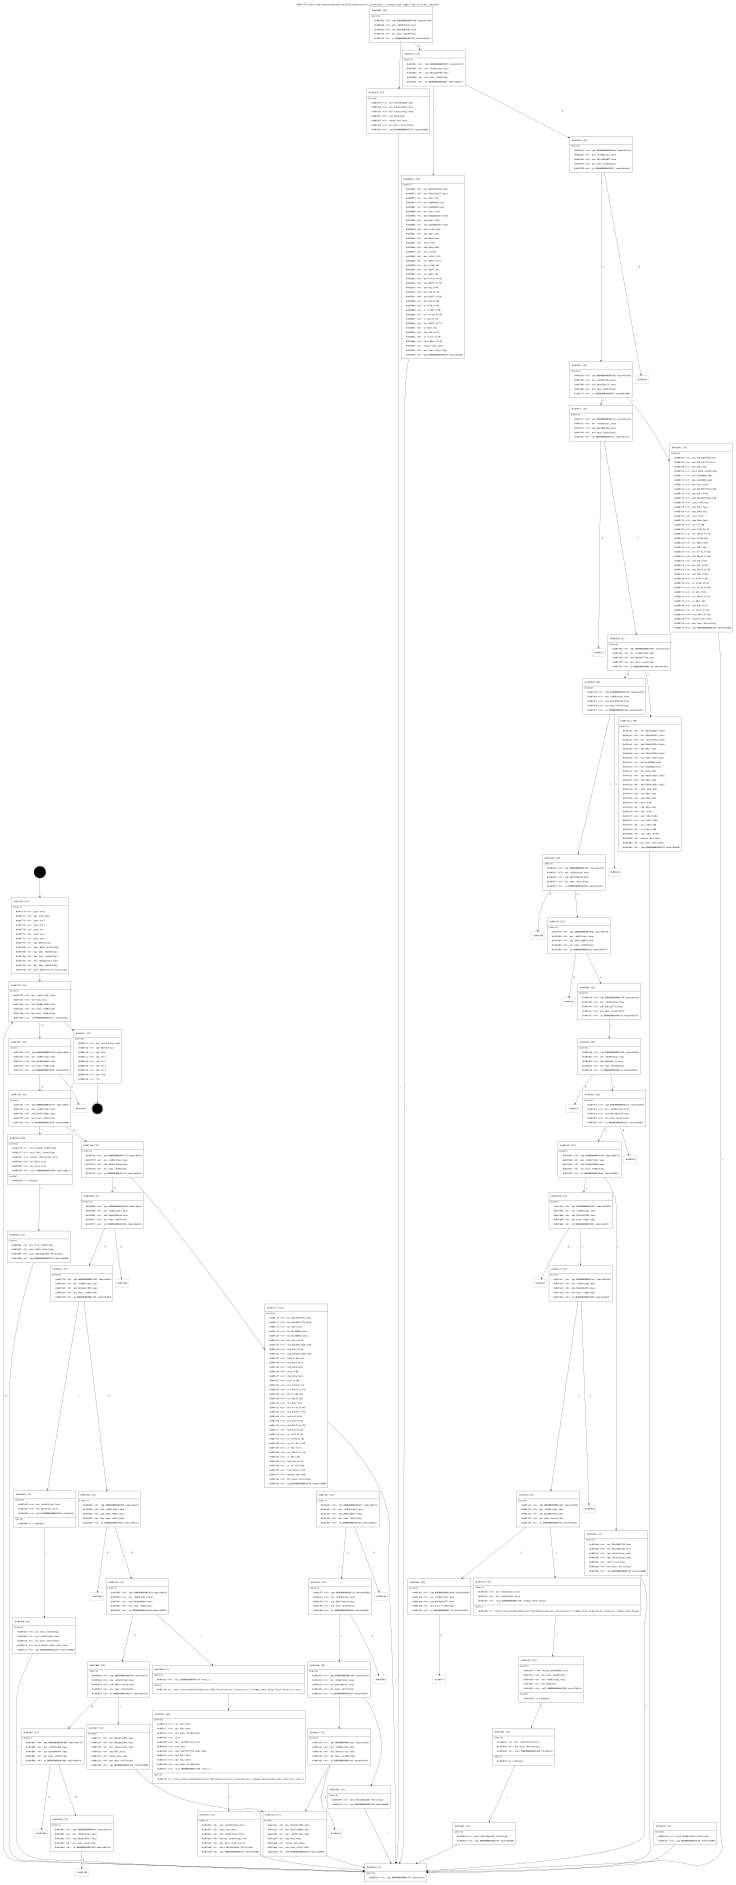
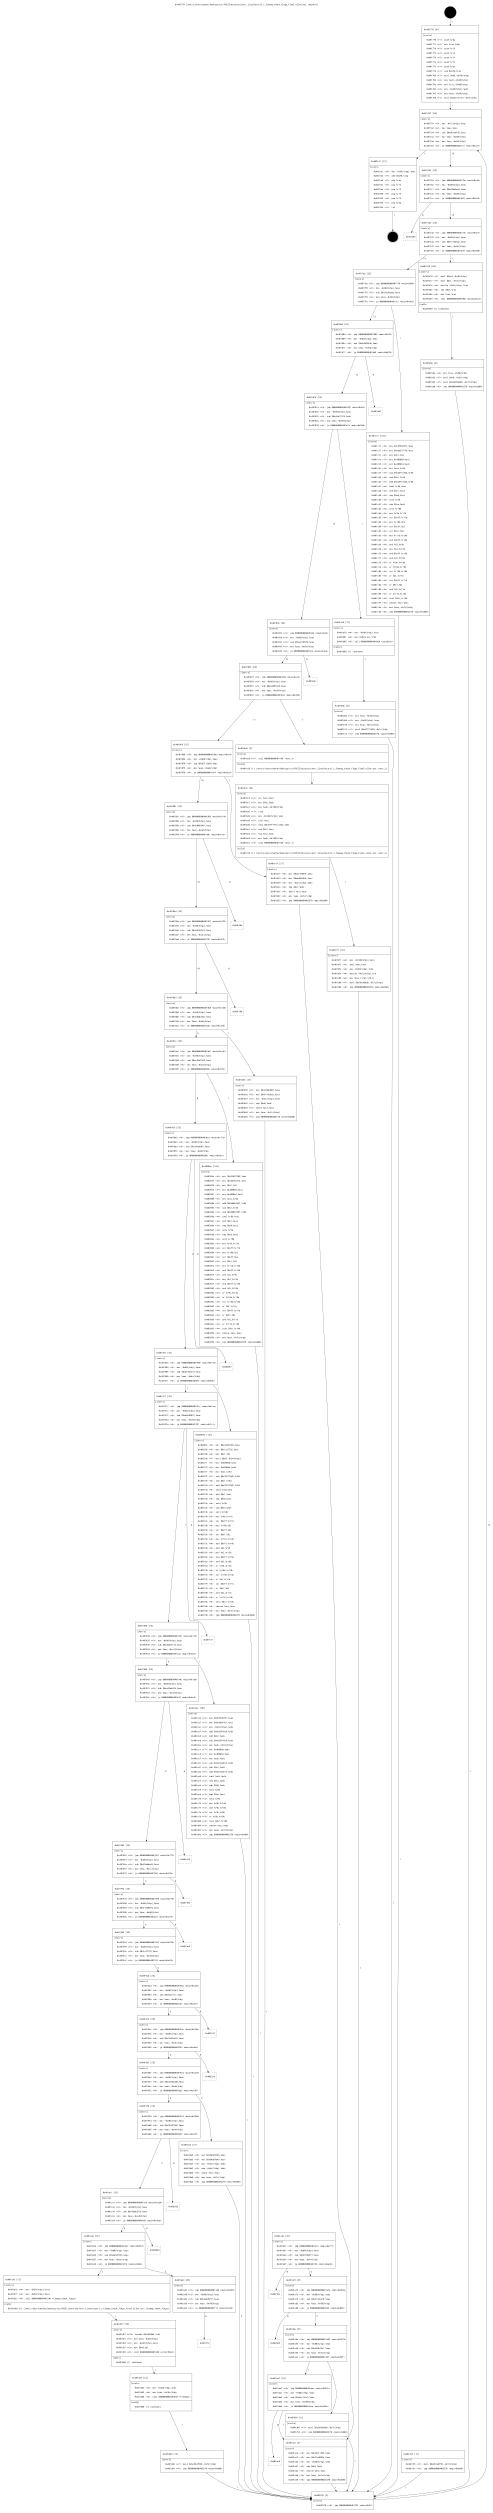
none -> (196, 968)
